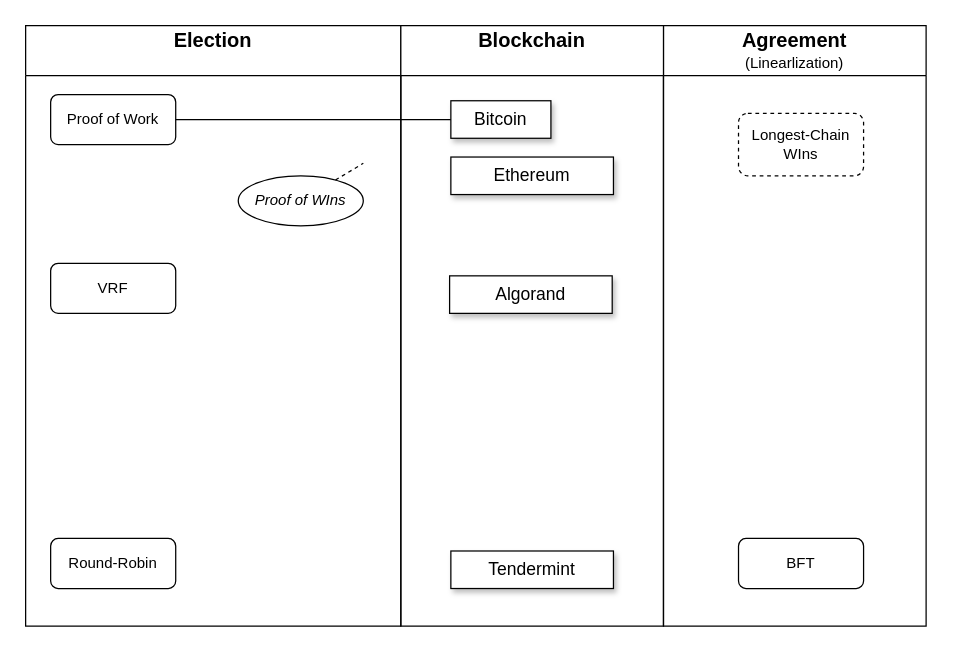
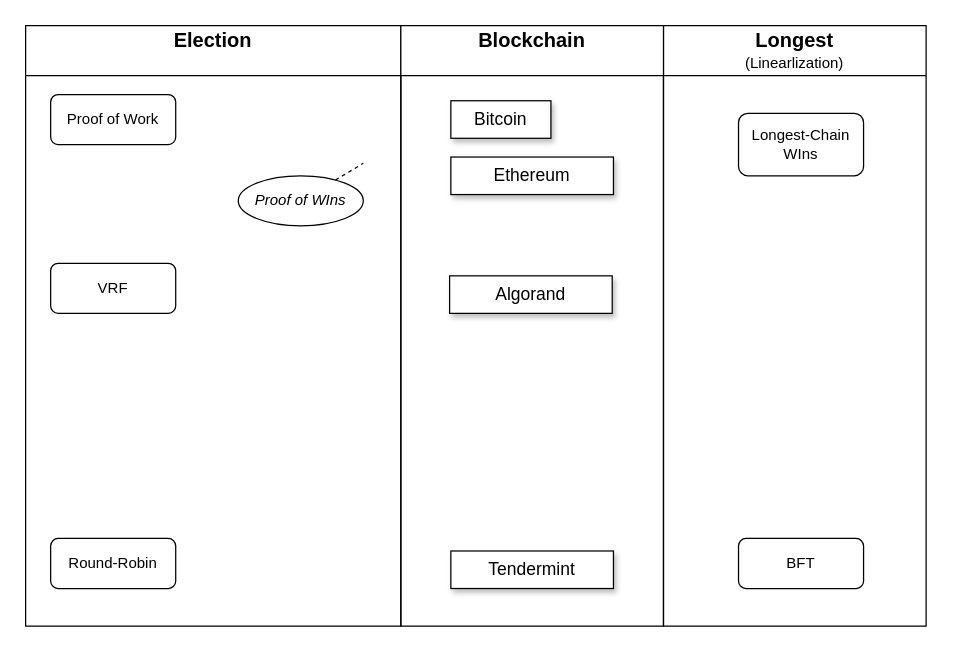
(794, 40) -> (794, 40)
(313, 119) -> none
(801, 144) -> (801, 144)
